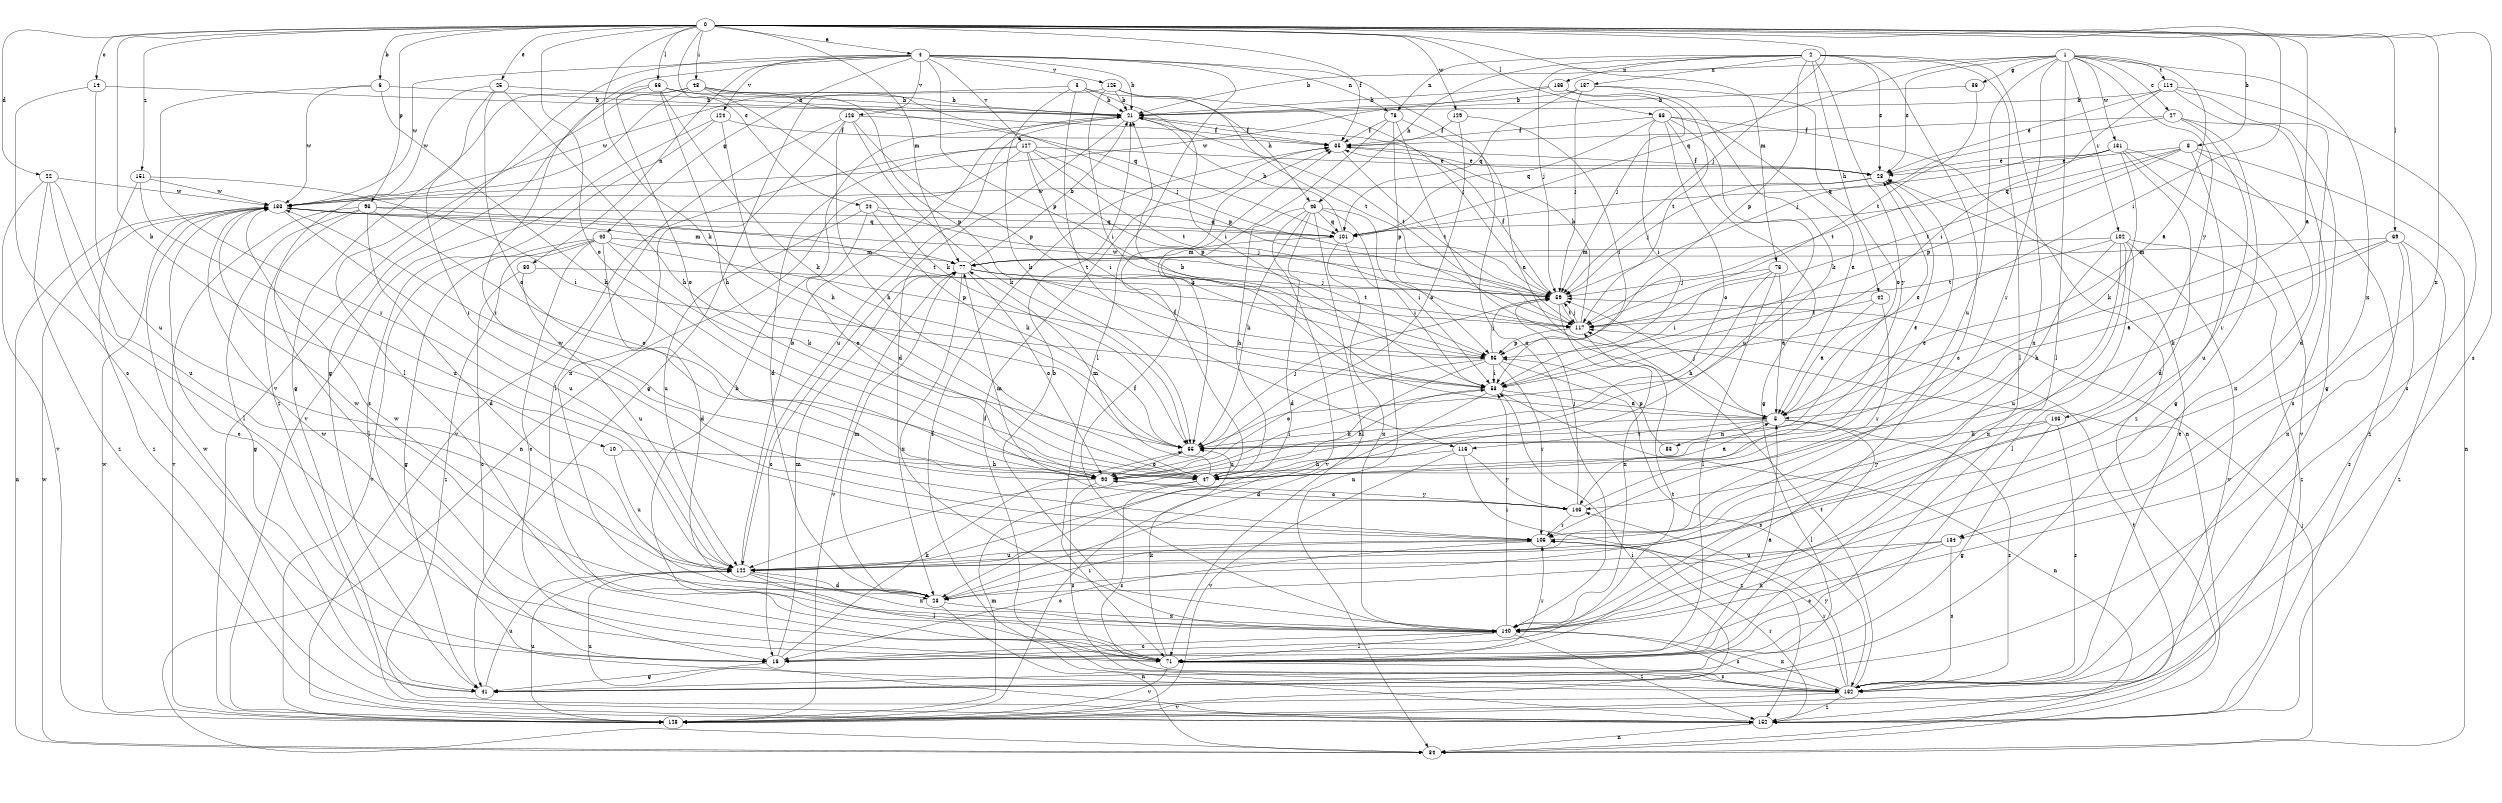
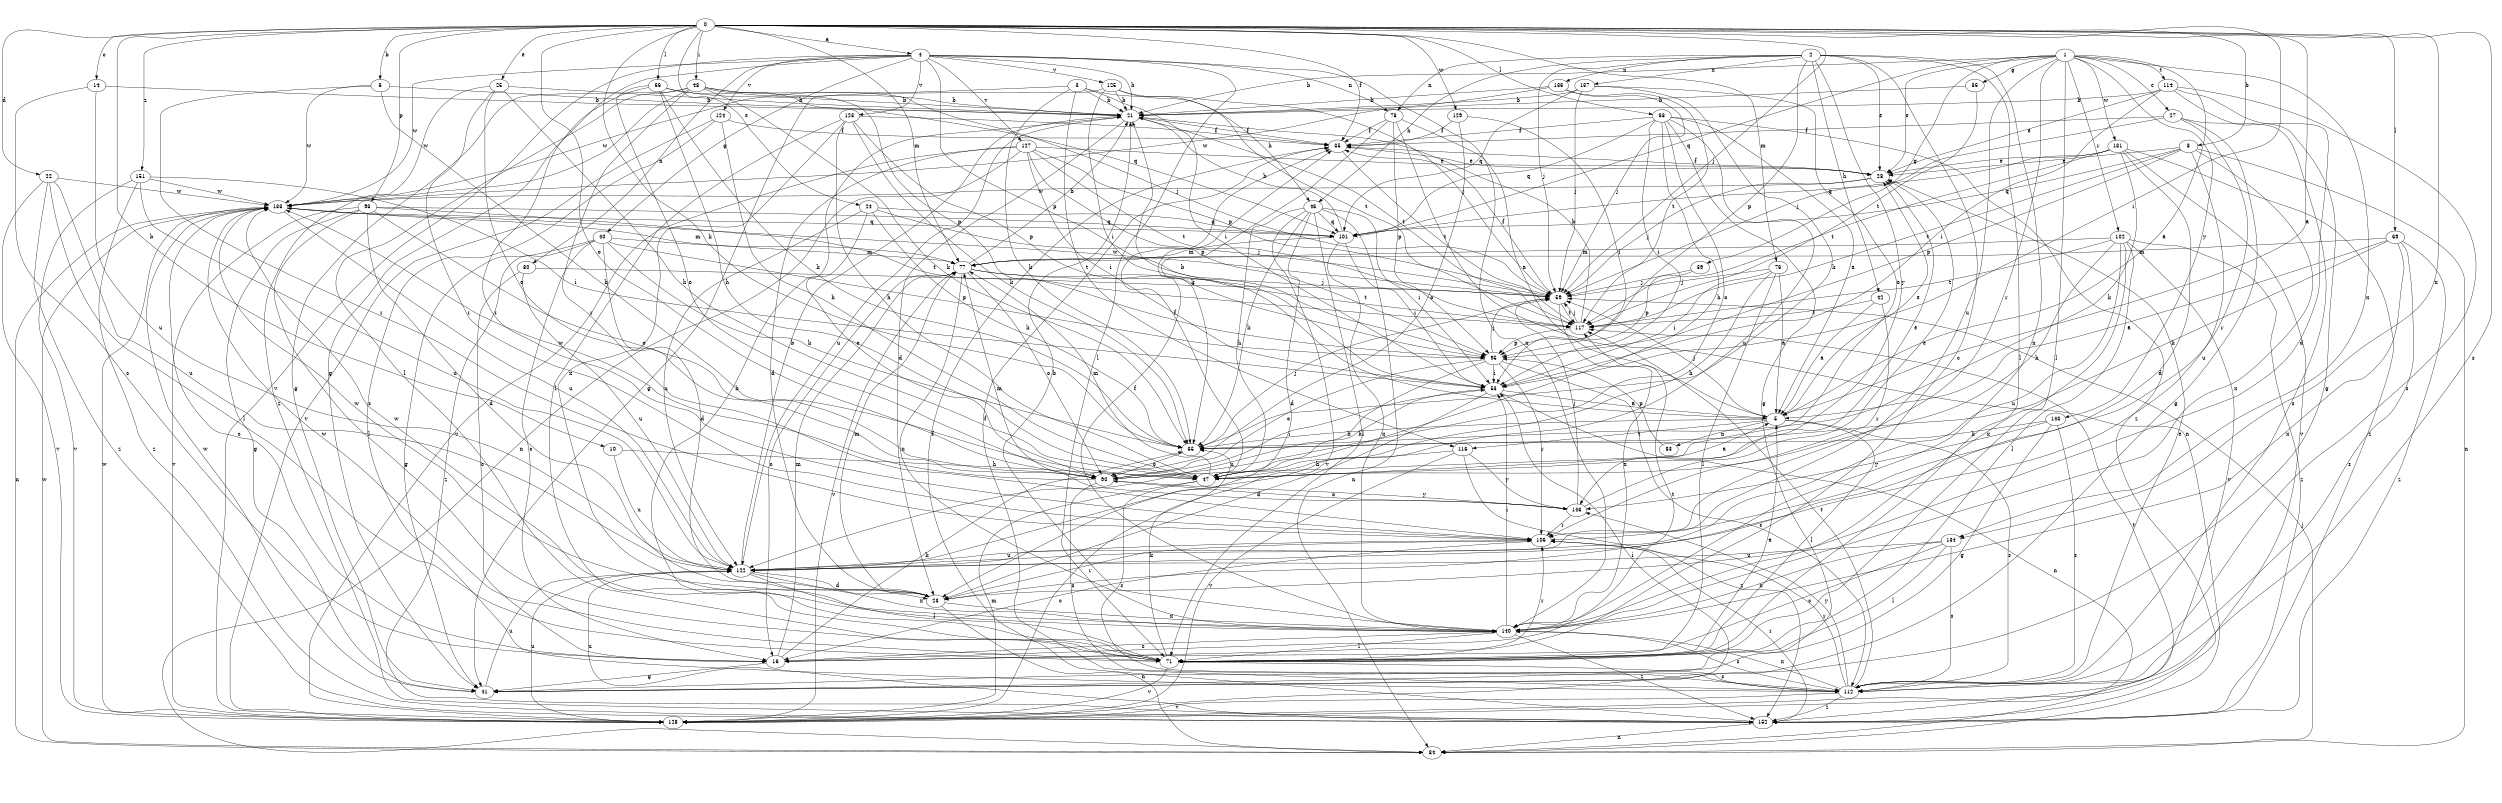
none -> (1700, 268)
none -> (1550, 383)
none -> (897, 468)
(288, 568) -> (84, 706)
none -> (1580, 657)
(1849, 692) -> (1849, 692)
